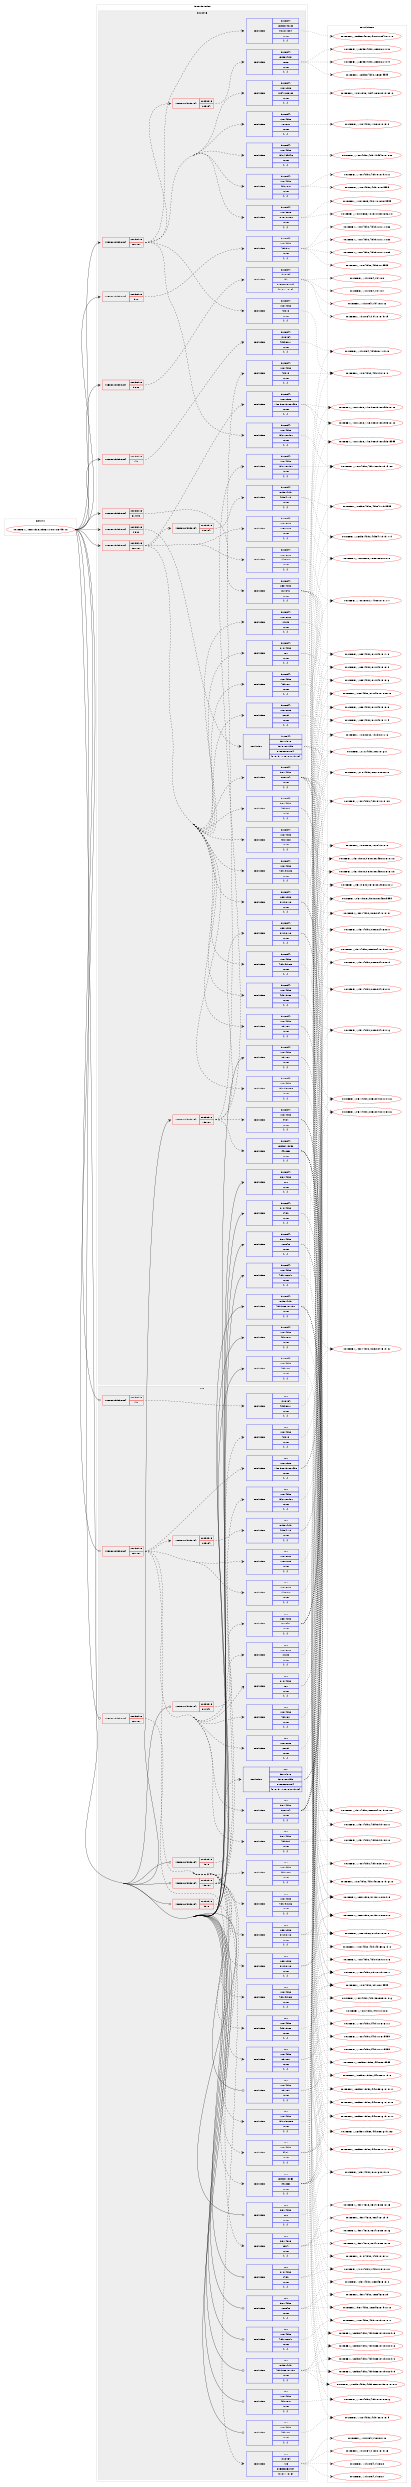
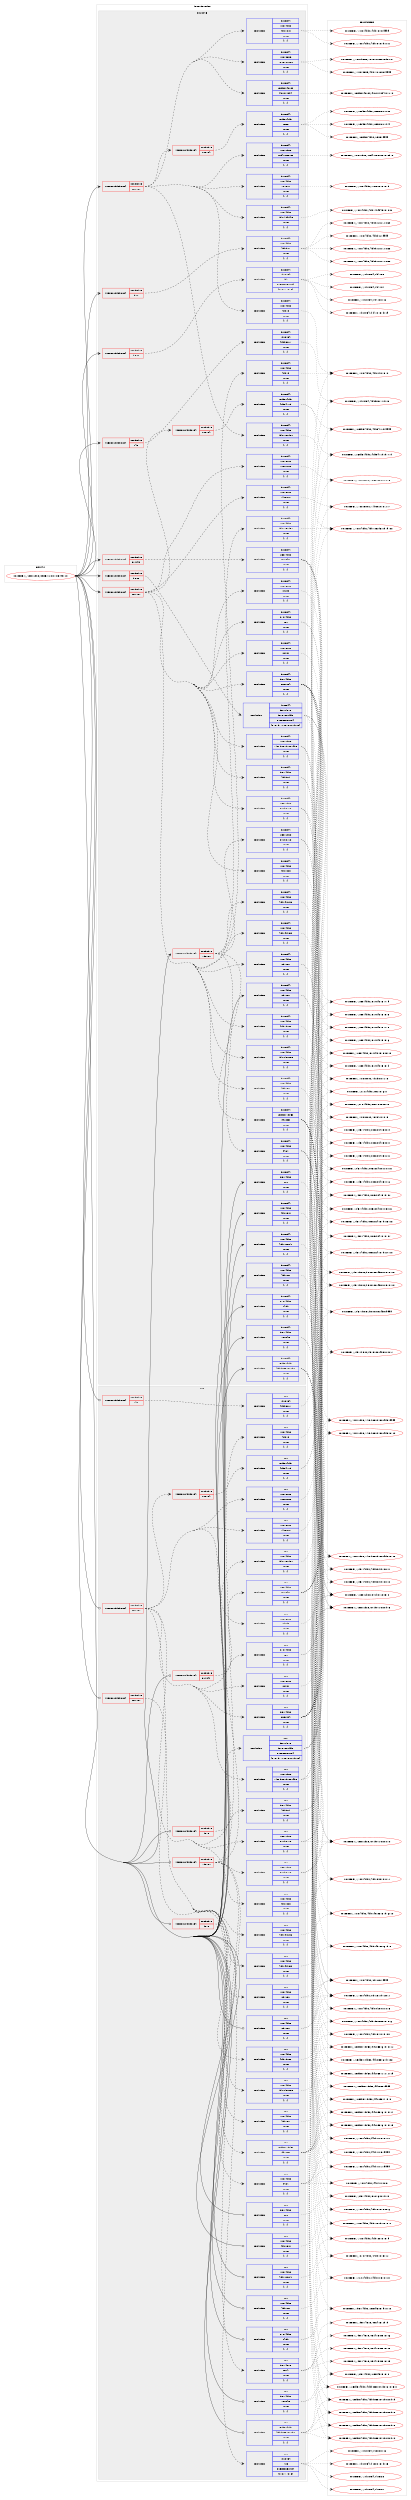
(367, 2295) -> none
